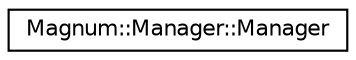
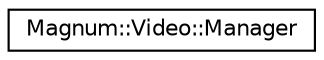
(178, 30) -> (162, 30)
